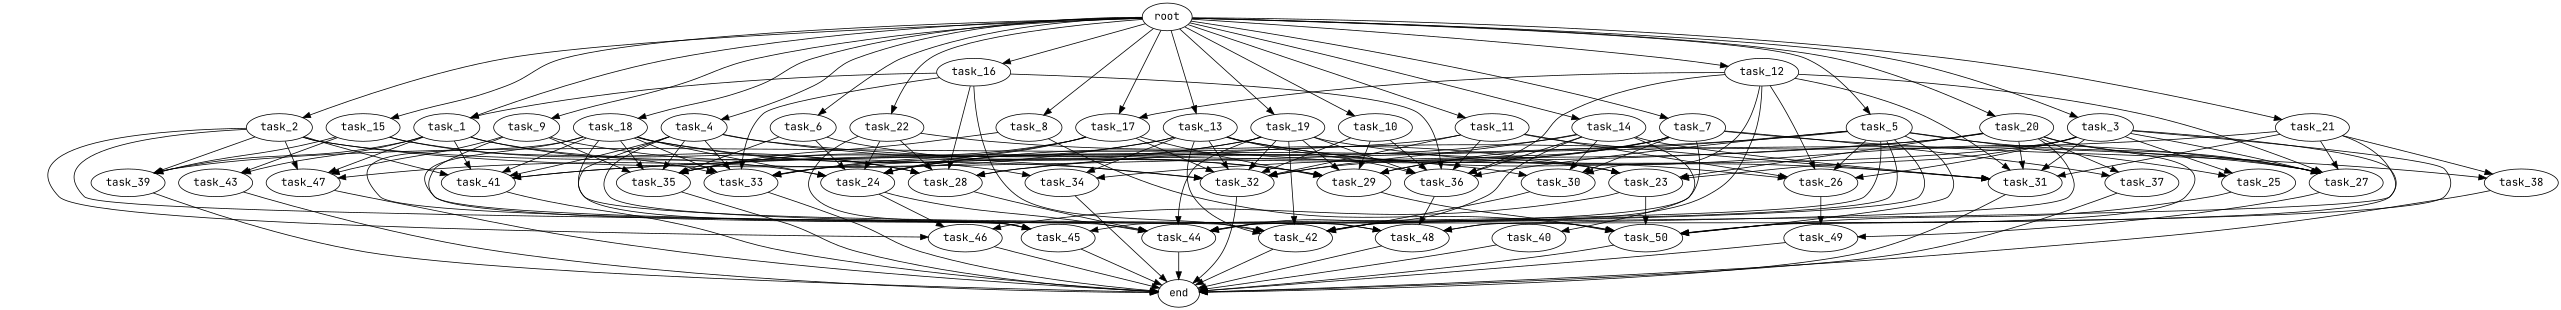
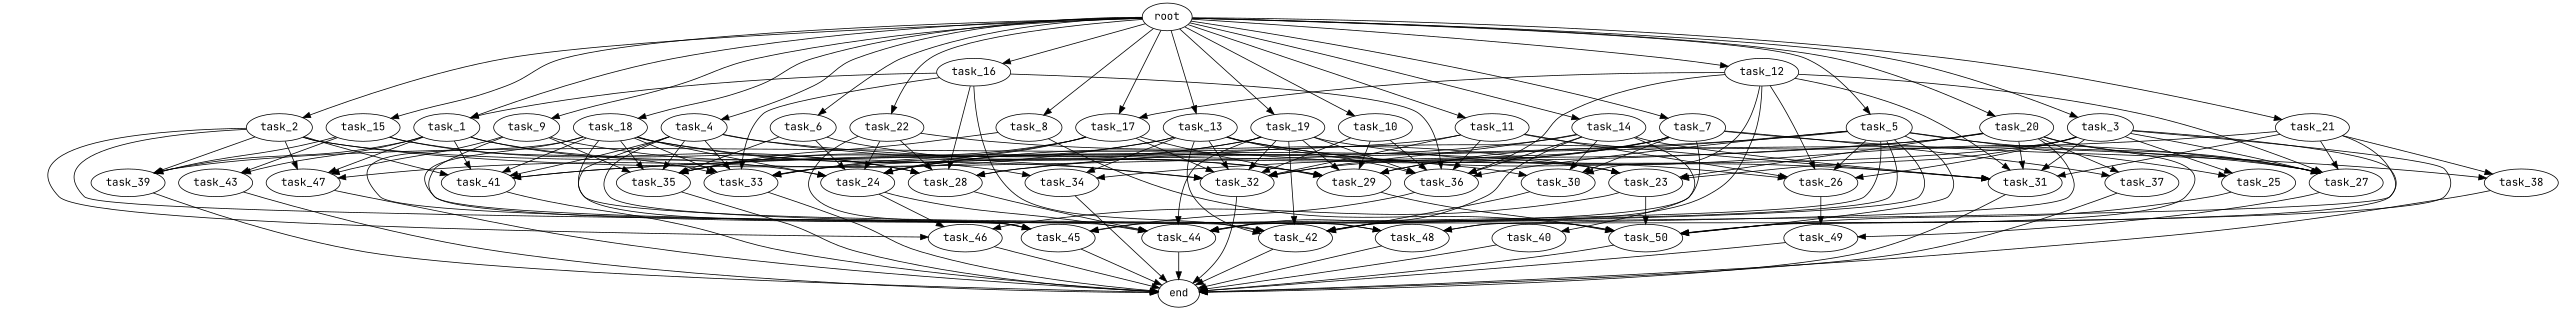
(1428, 208) -> (1241, 214)
